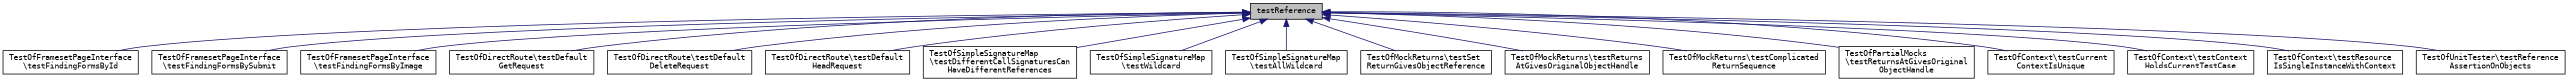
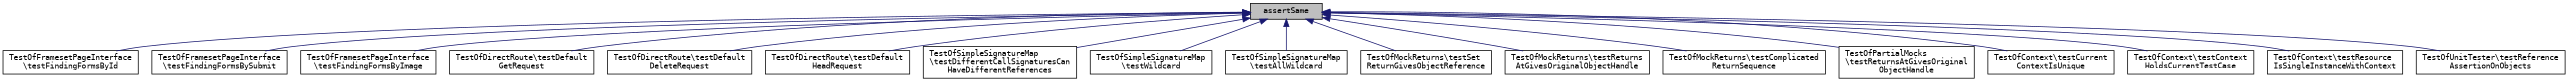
(1286, 11) -> (1286, 11)
